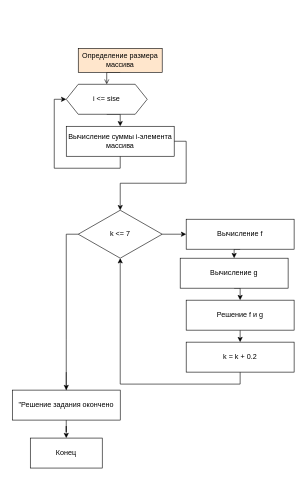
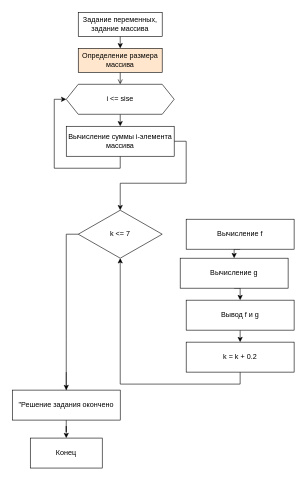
none -> (120, 24)
none -> (120, 41)
(107, 99) -> (120, 99)
(180, 234) -> none
(240, 315) -> (240, 315)
